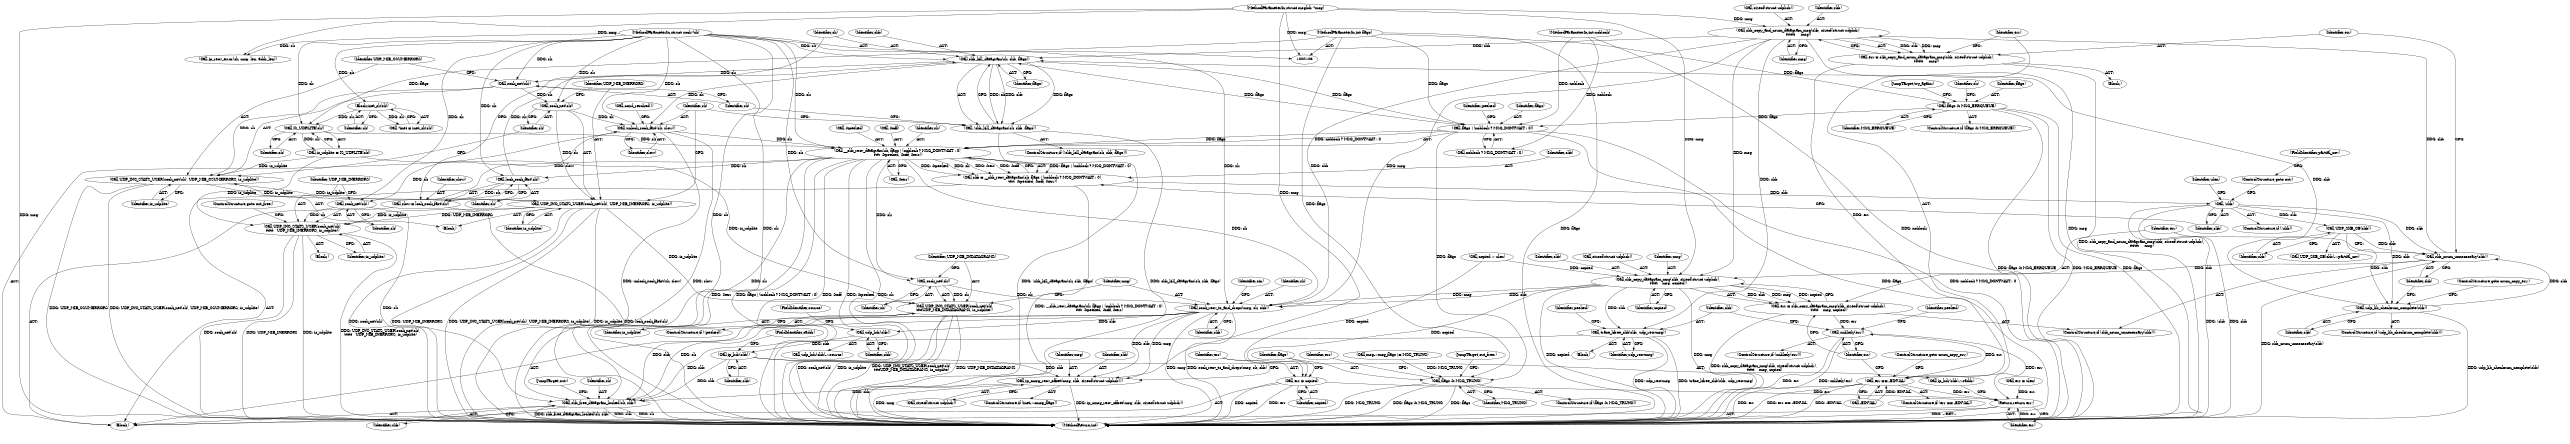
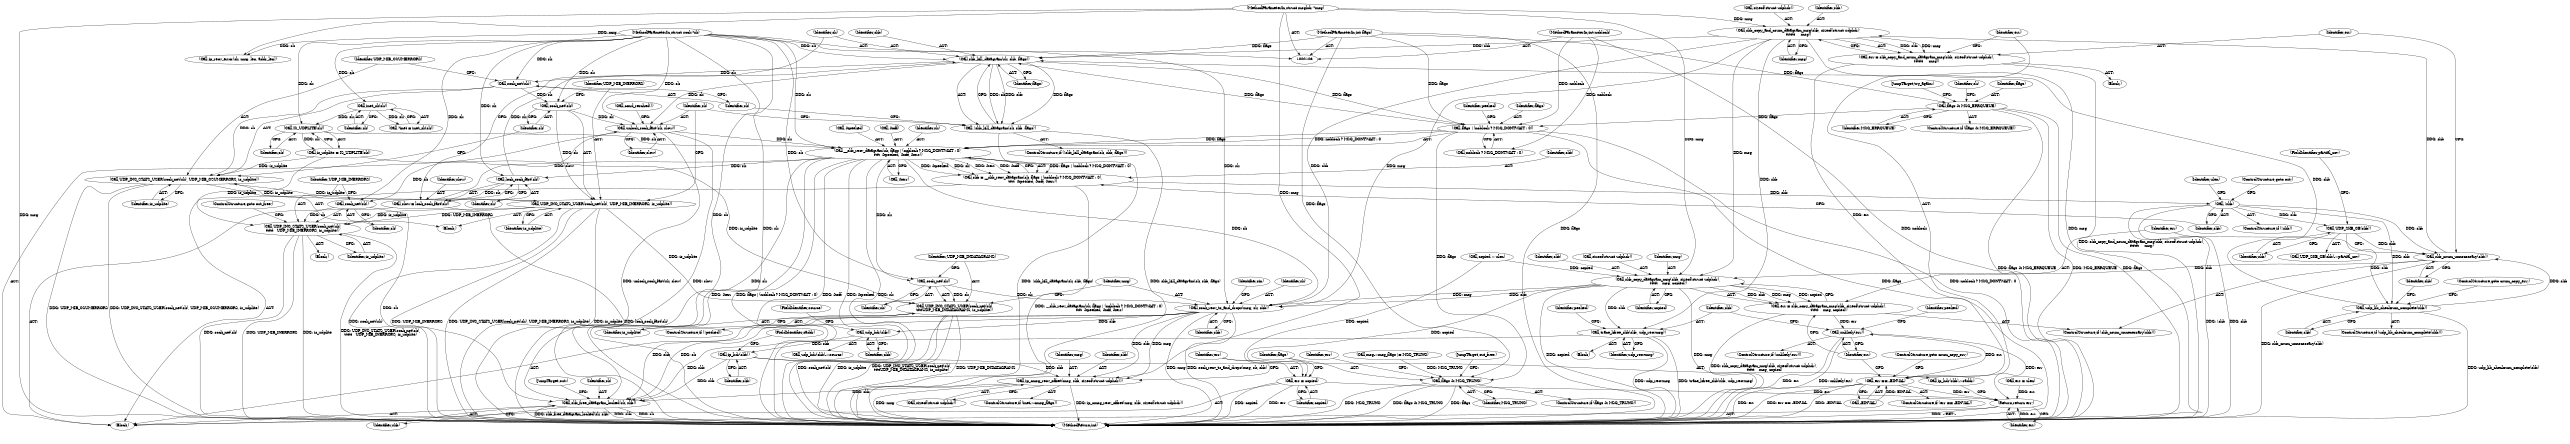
(1296, 33) -> (1296, 33)
none -> (1442, 53)
(813, 57) -> (1183, 50)
(372, 106) -> (372, 106)
(2292, 166) -> (2338, 187)
